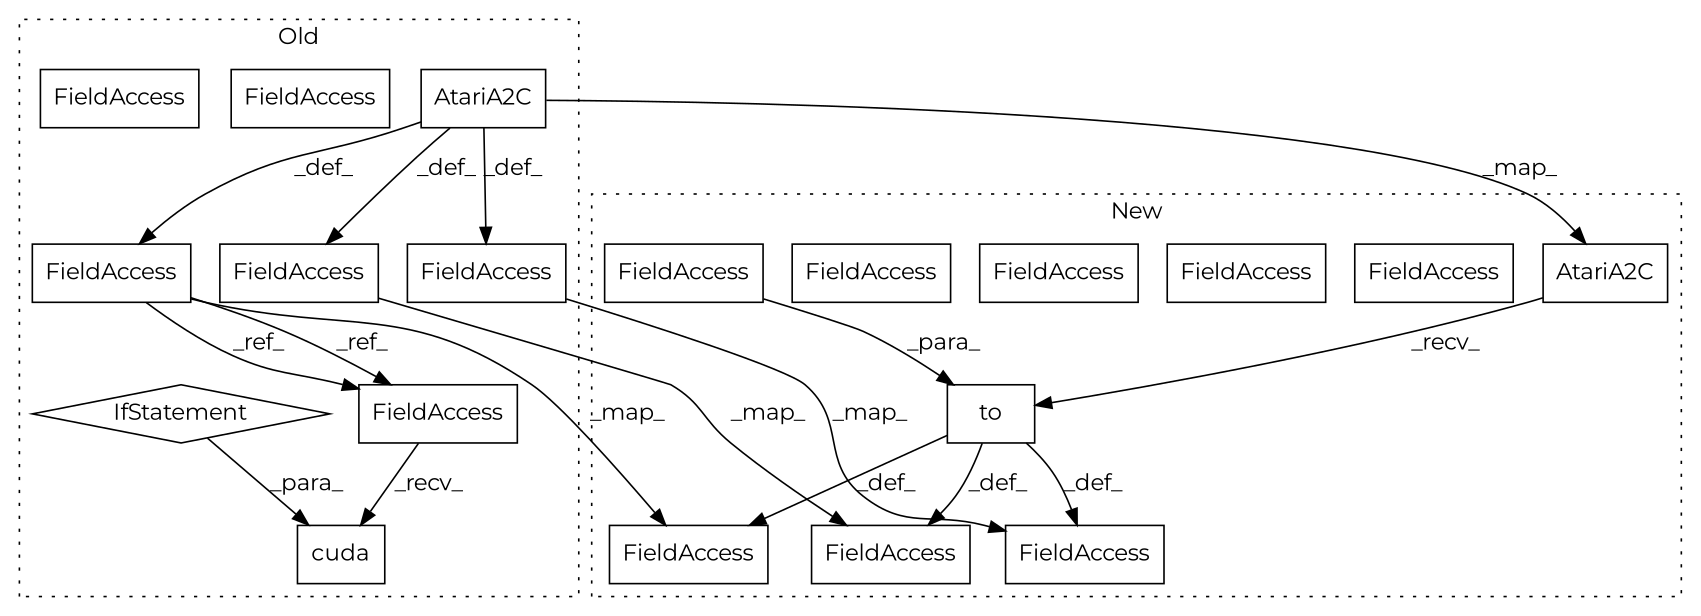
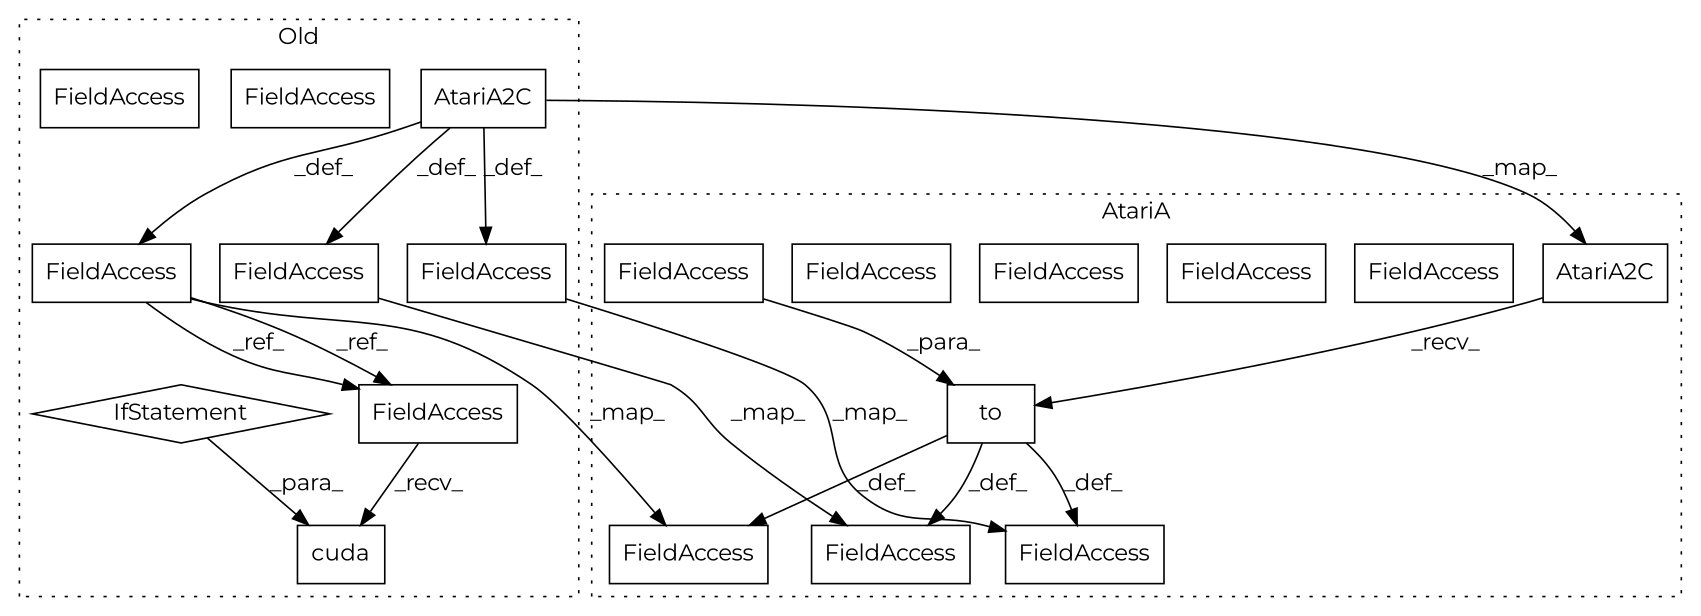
(1137, 213) -> (1137, 213)
